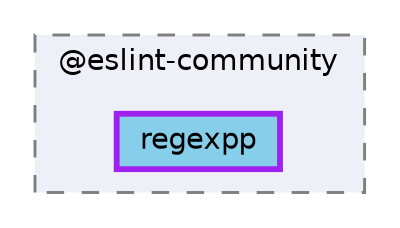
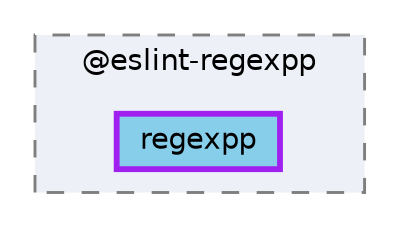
(200, 63) -> (200, 63)
